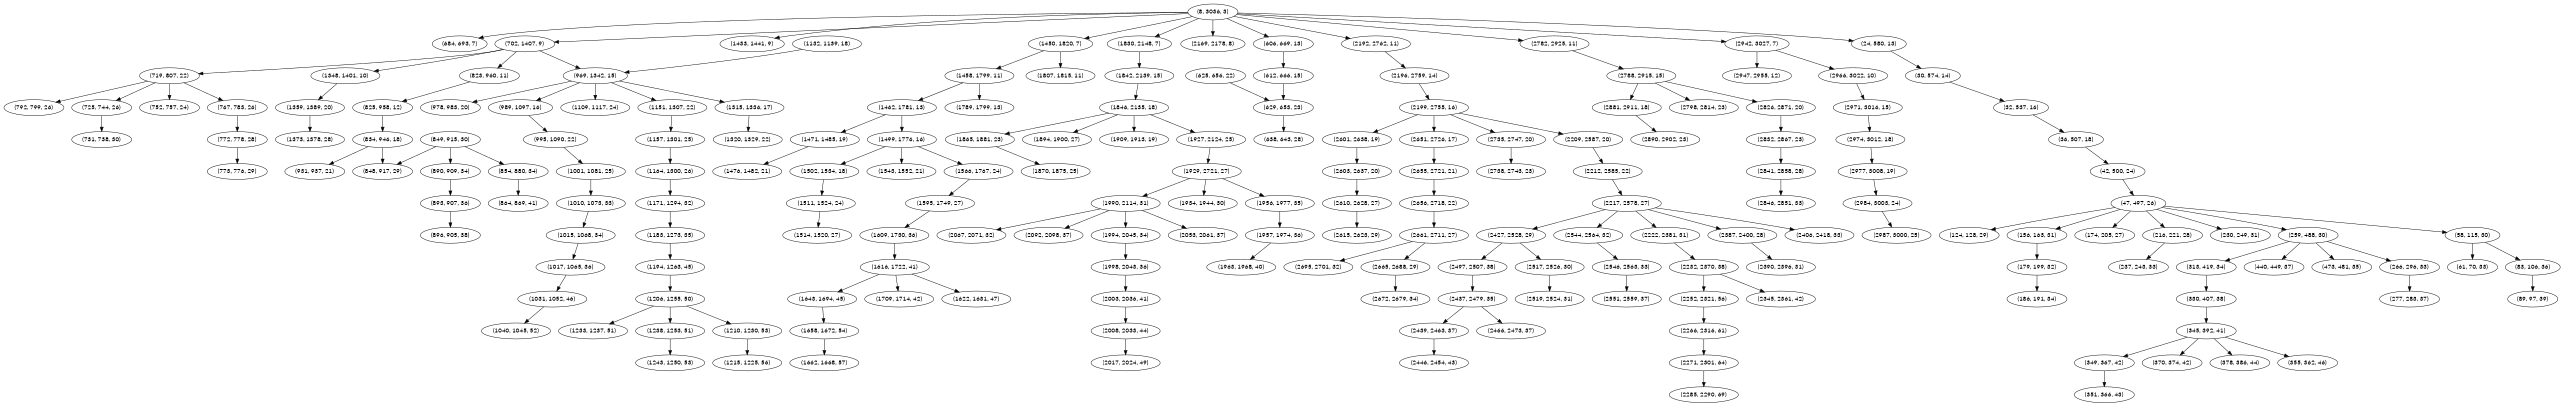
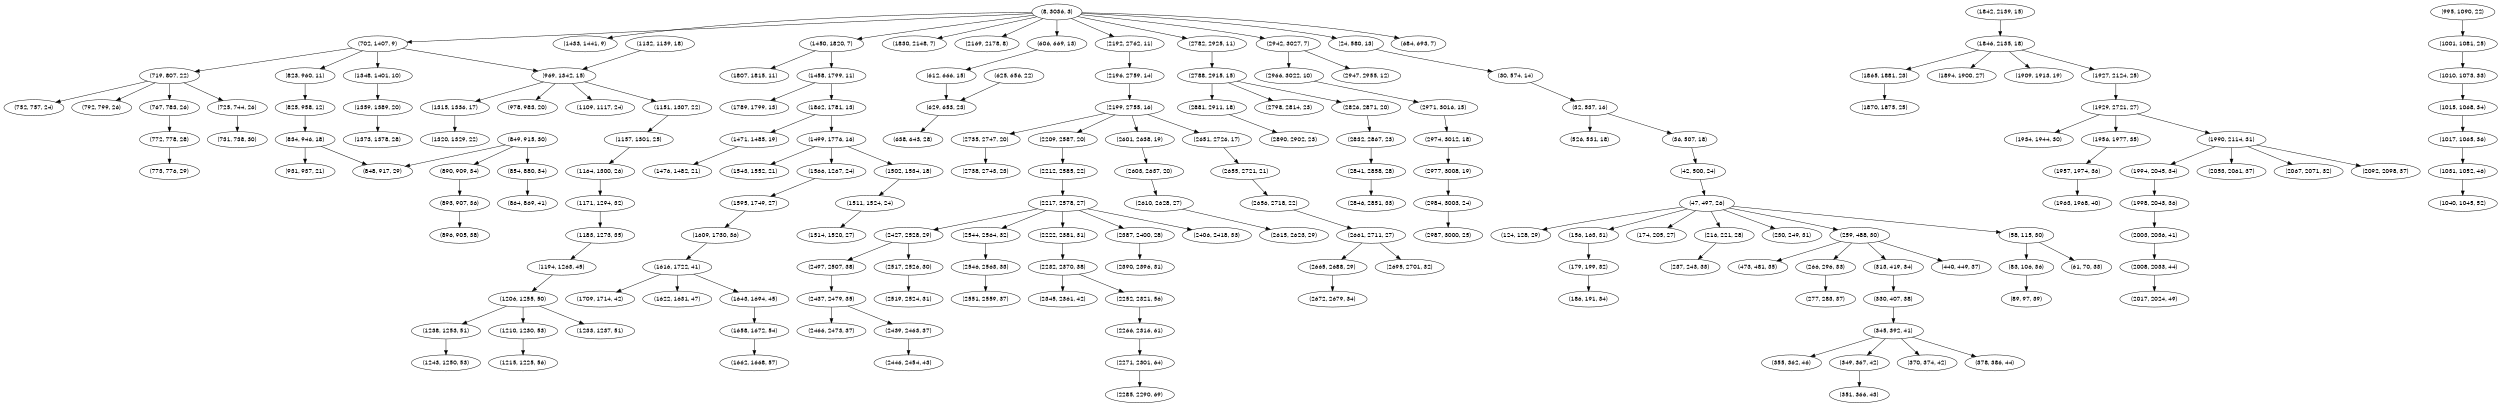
(1139, 58) -> none
(520, 108) -> none
(902, 108) -> (831, 108)
none -> (1590, 140)
(979, 171) -> (831, 171)
